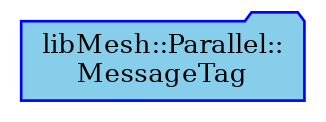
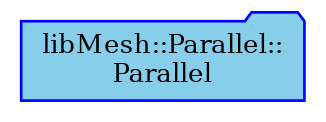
(163, 61) -> (163, 61)
